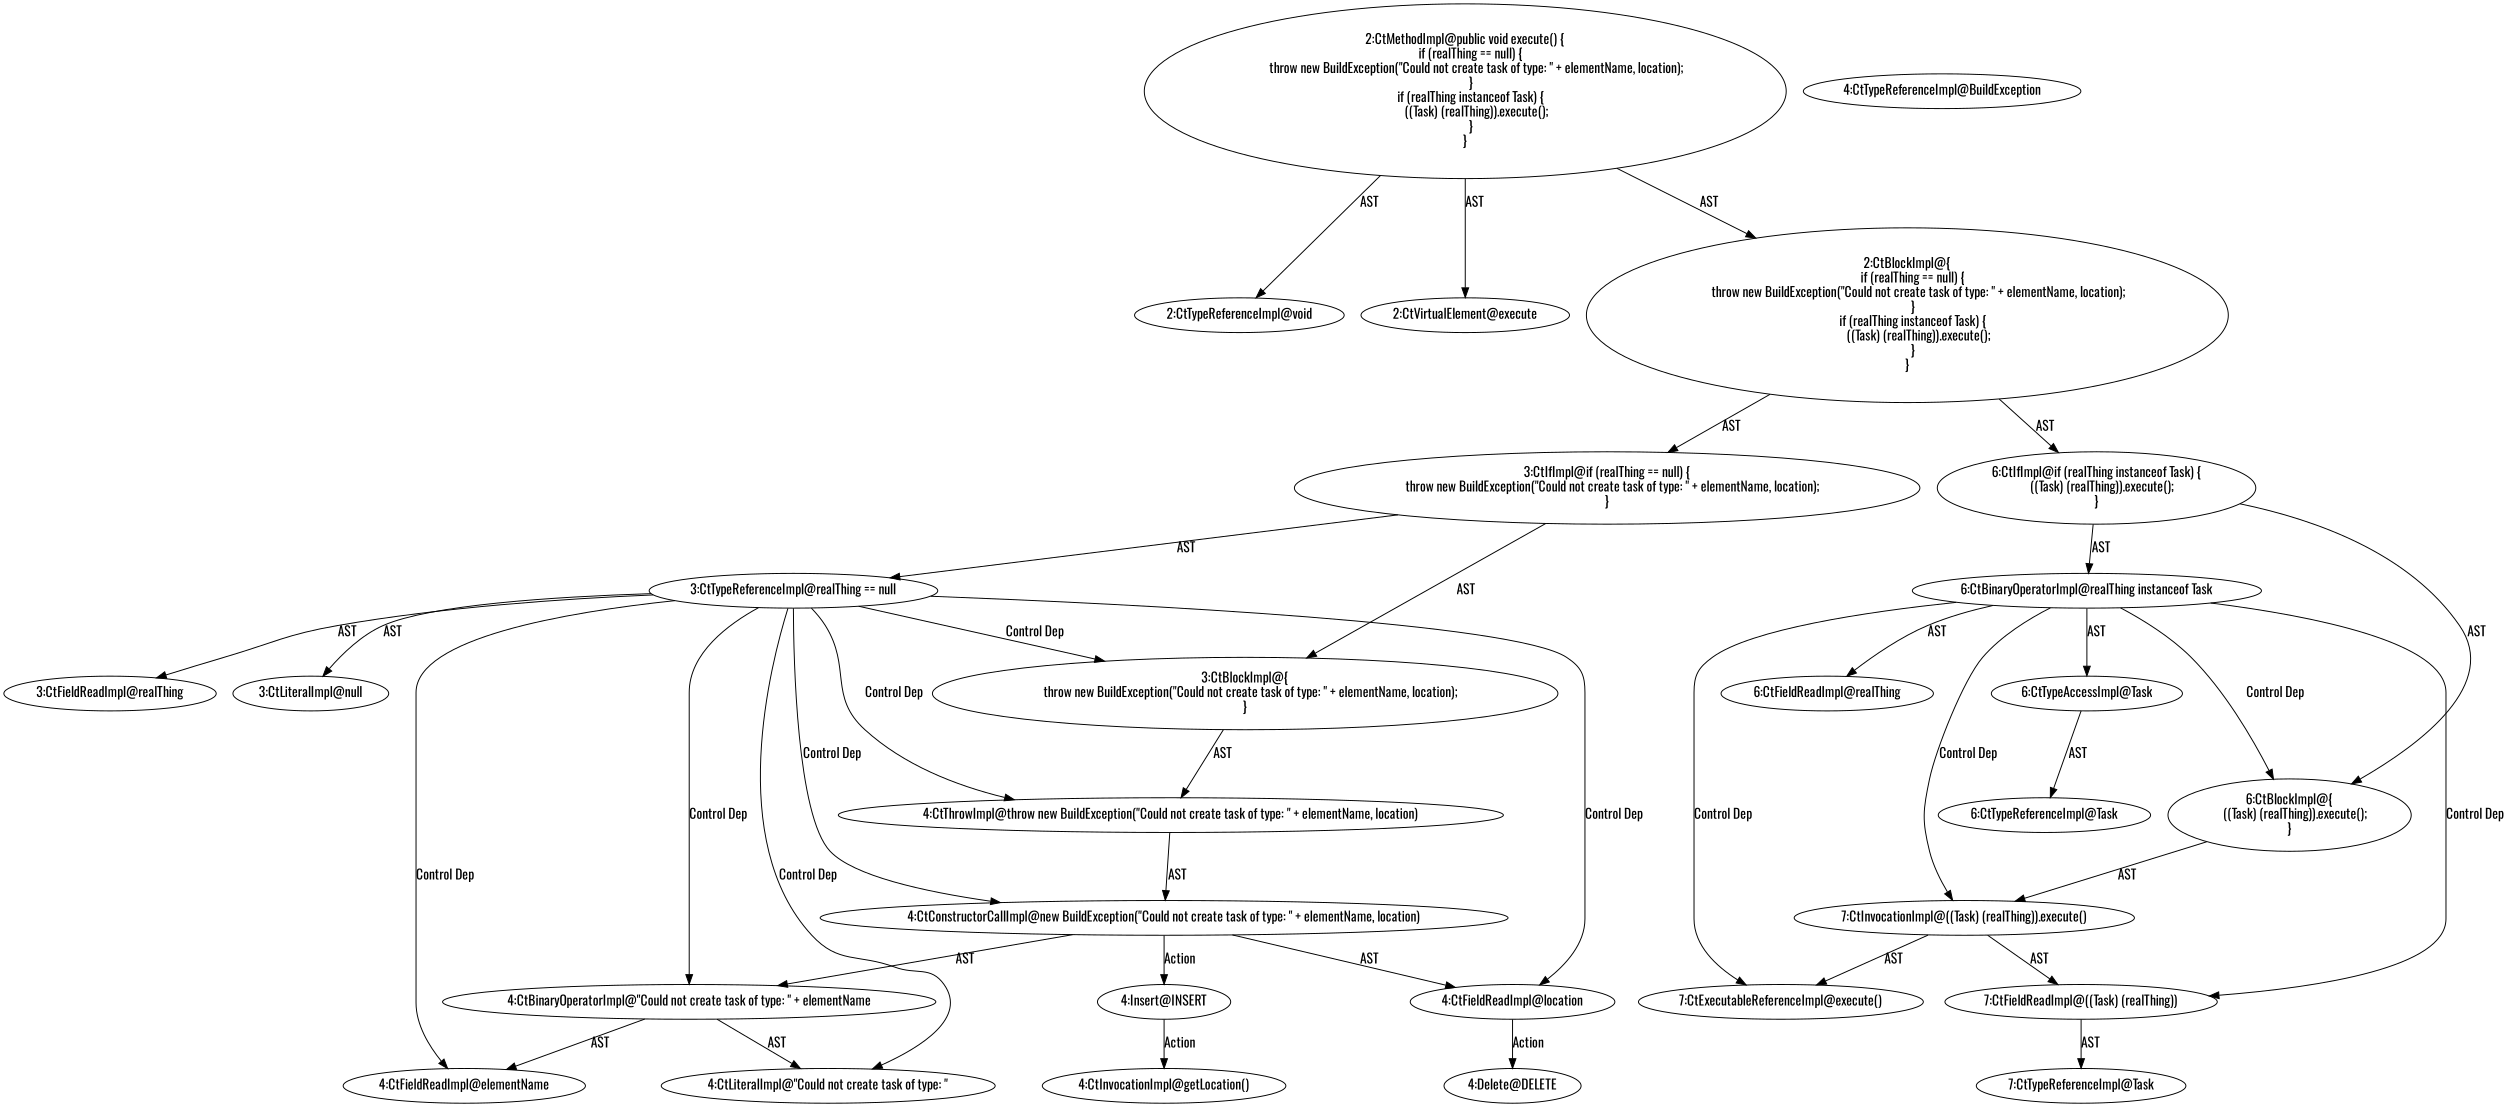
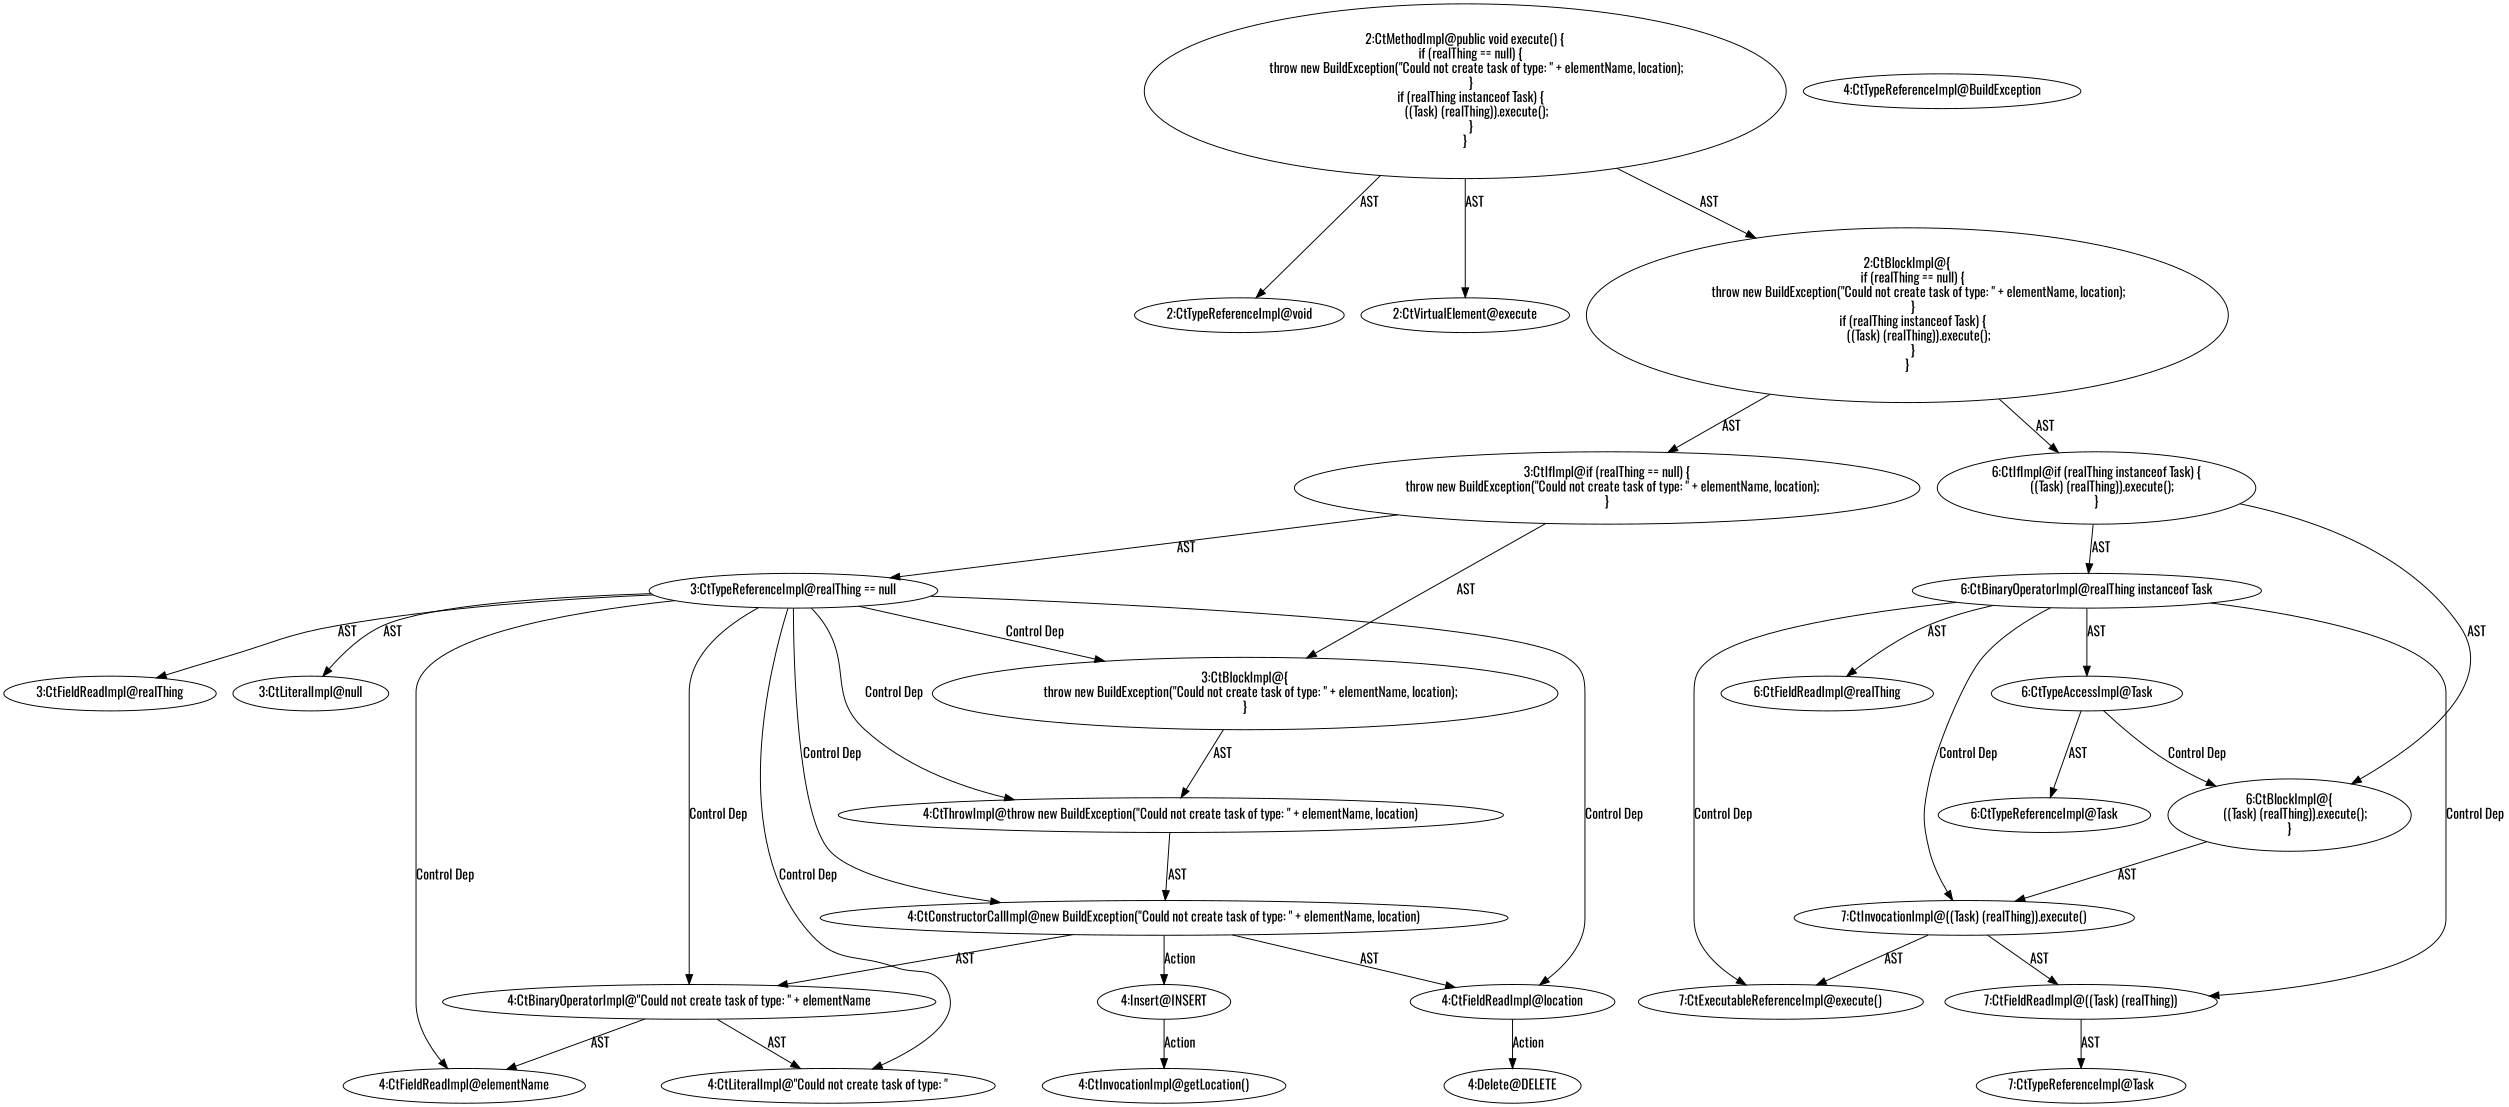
(2208, 676) -> (2152, 751)
